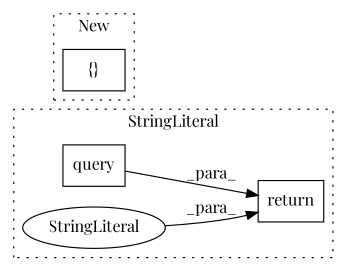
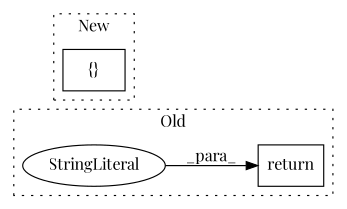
(173, 122) -> (173, 122)
(94, 166) -> none
